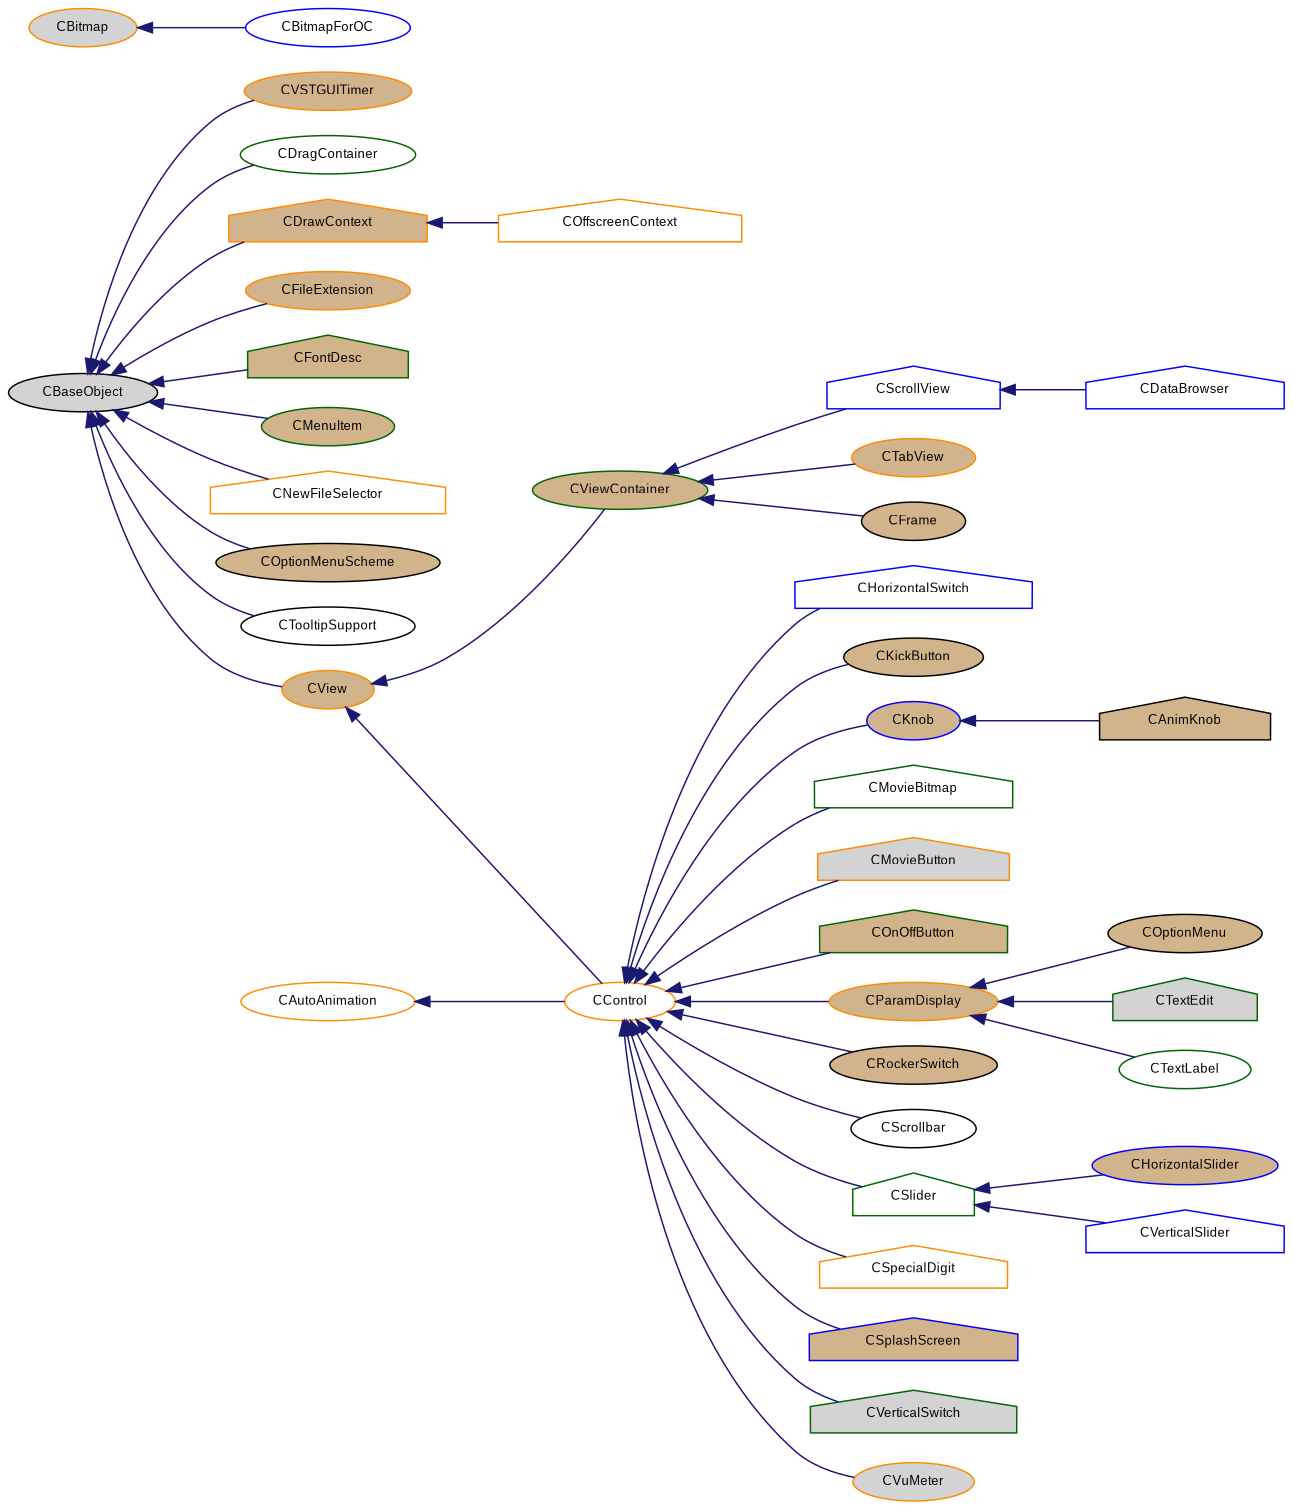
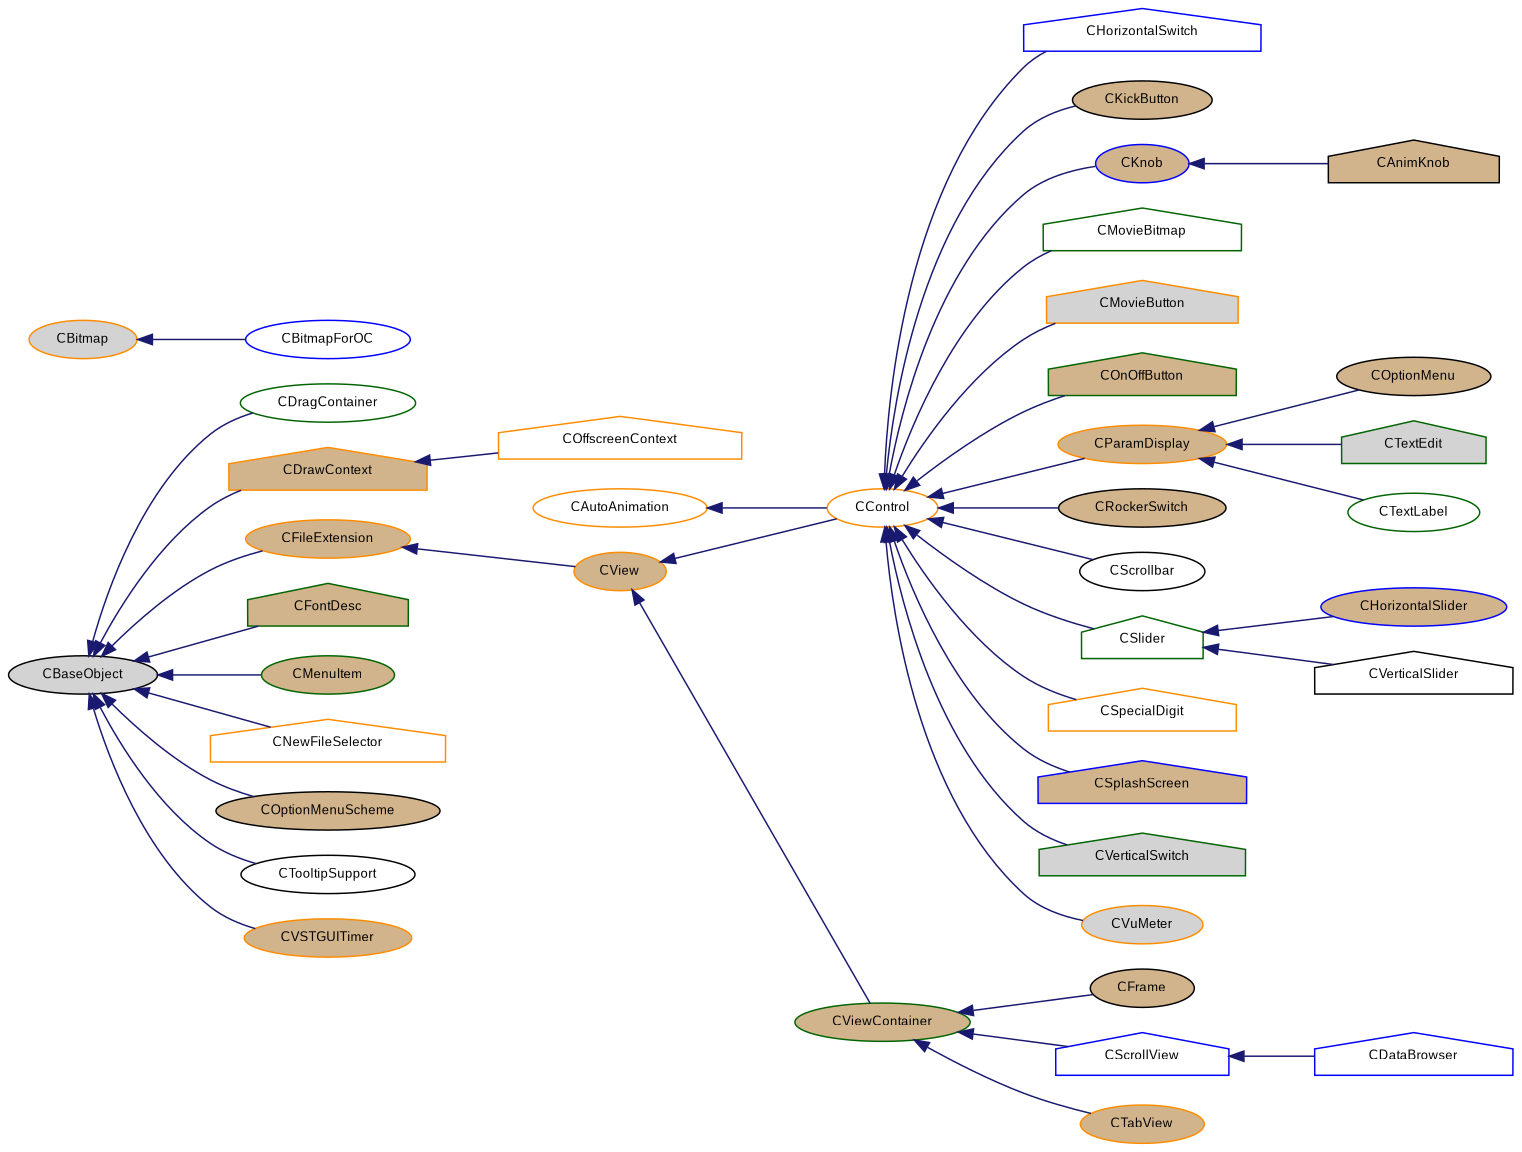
(152, 587) -> (496, 558)
(1185, 1234) -> (1414, 675)
